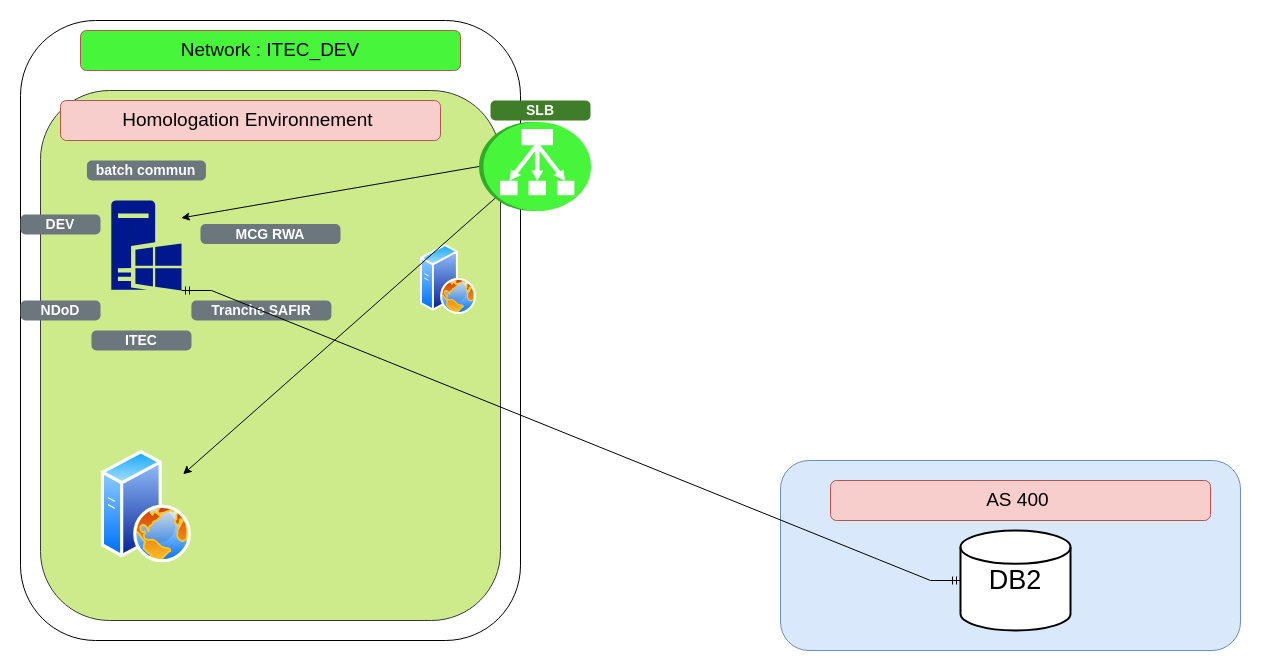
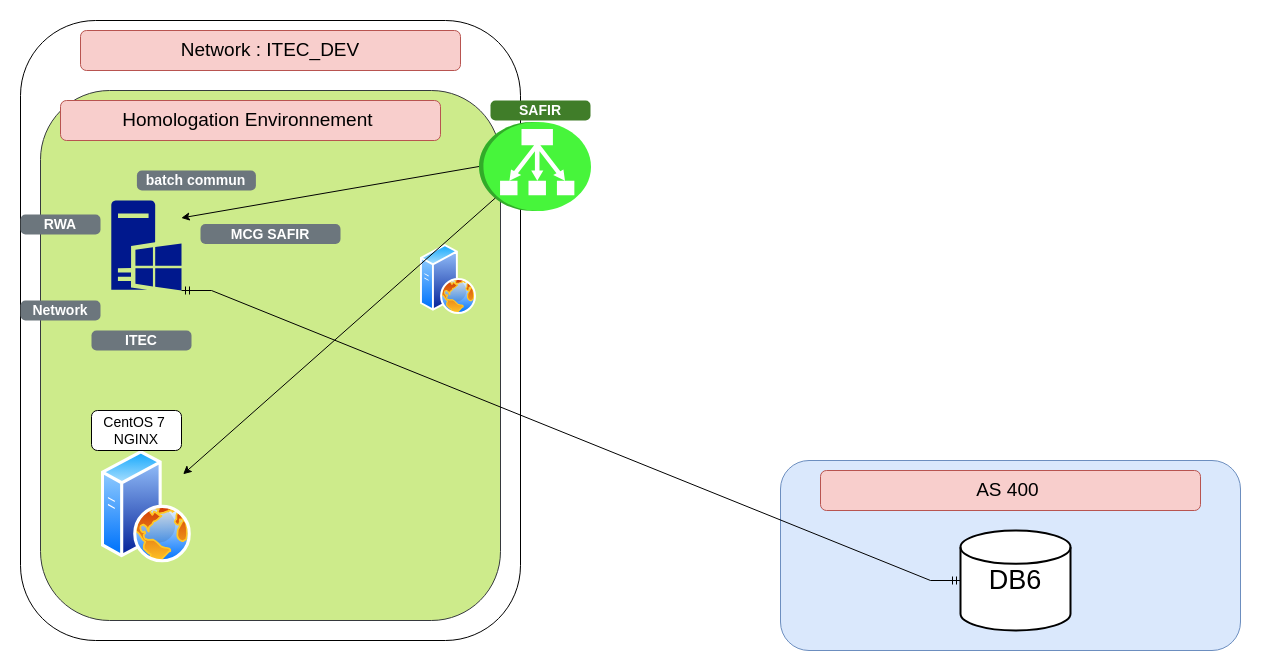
(271, 51) -> (271, 51)
(541, 111) -> (541, 111)
(146, 171) -> (196, 181)
(61, 225) -> (61, 225)
(271, 235) -> (271, 235)
(61, 311) -> (61, 311)
(261, 311) -> none
none -> (137, 431)
(1021, 501) -> (1011, 491)
(1016, 581) -> (1016, 581)
